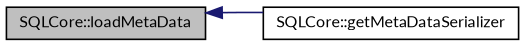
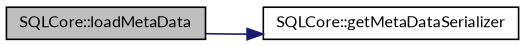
(243, 12) -> (227, 34)
